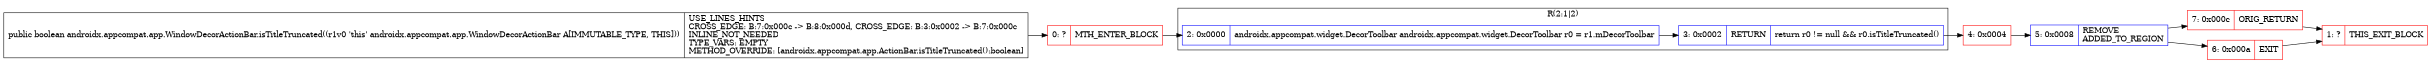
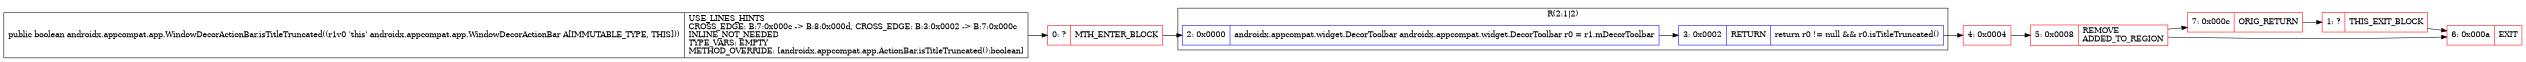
(2099, 35) -> (2099, 35)
(2300, 44) -> (2434, 29)
